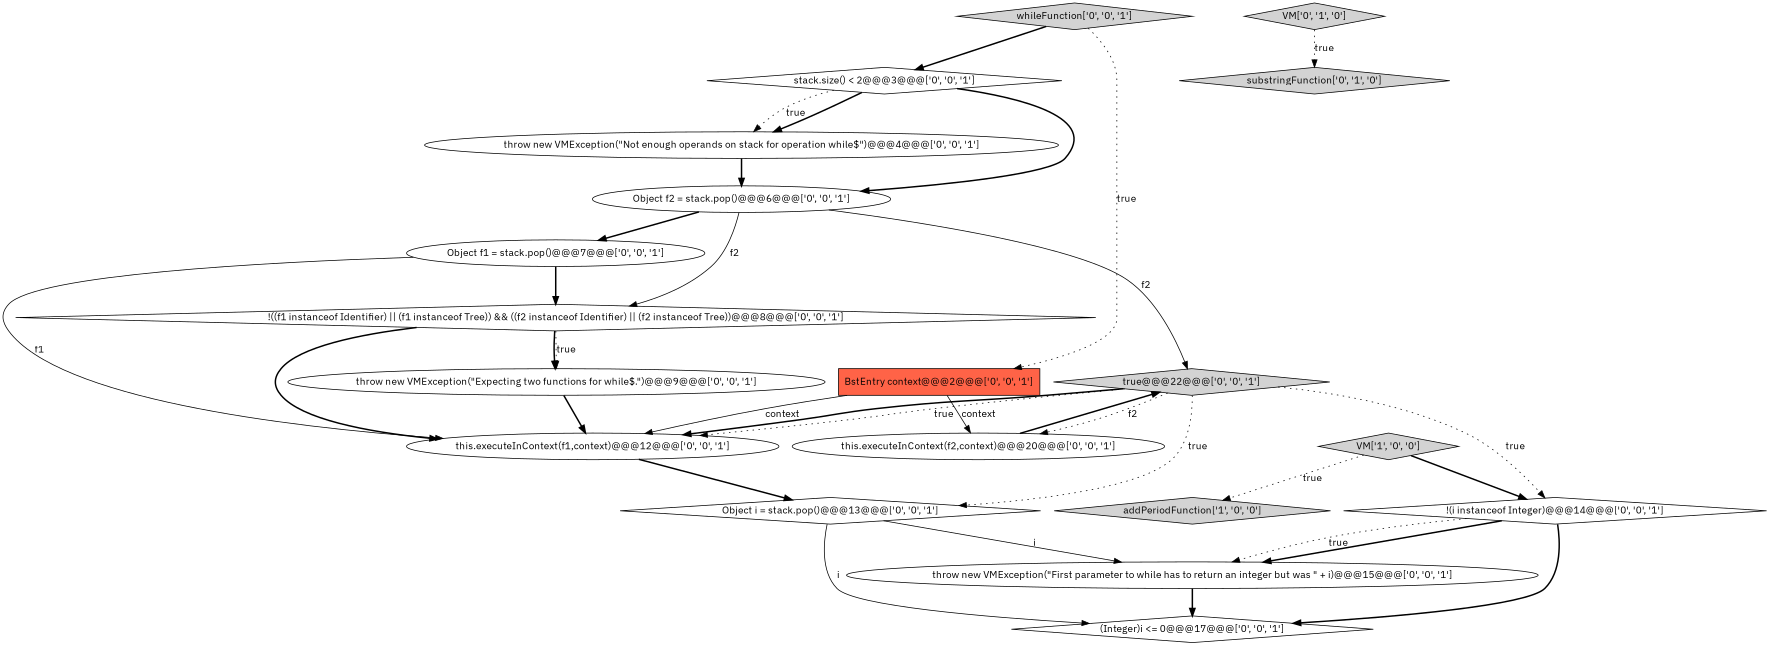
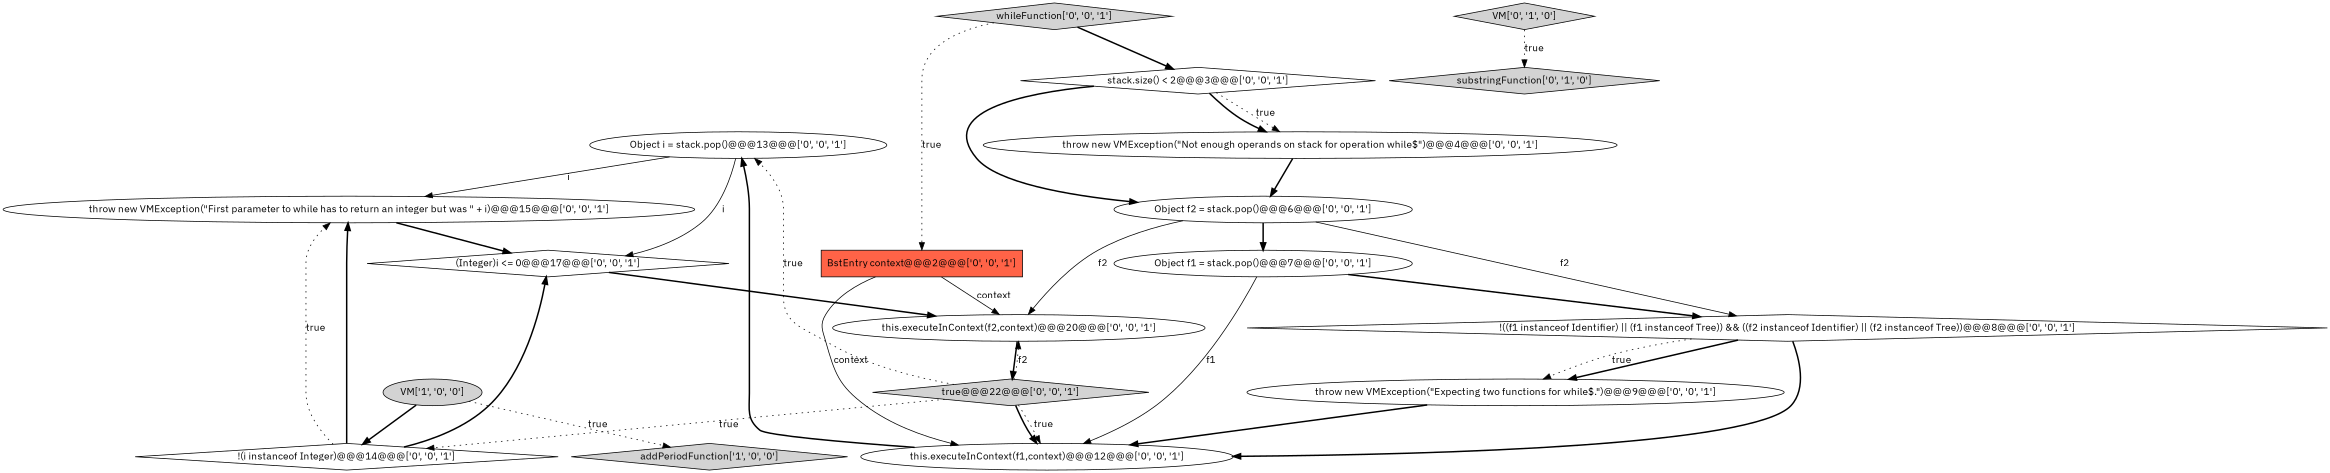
(1031, 245) -> (1099, 250)
none -> (768, 294)
(1389, 446) -> (433, 392)
(830, 511) -> (738, 145)
